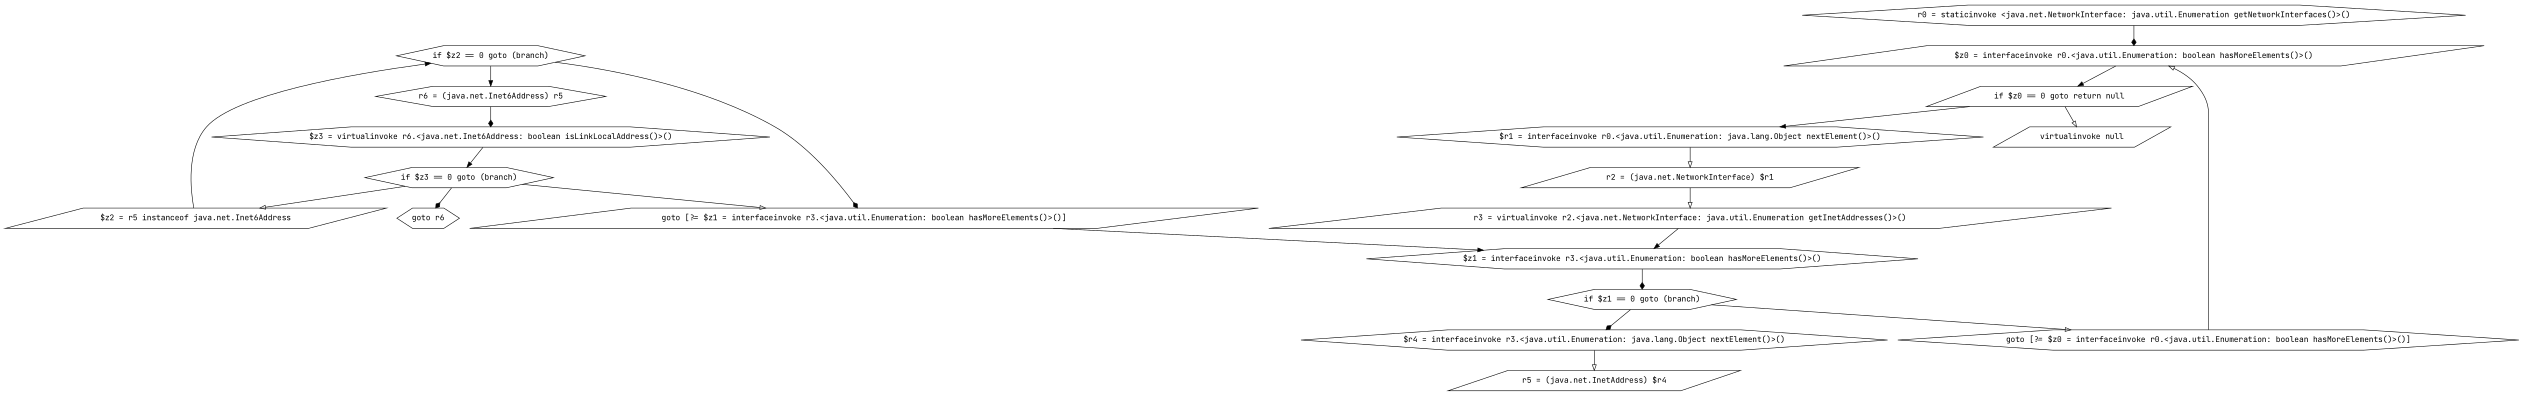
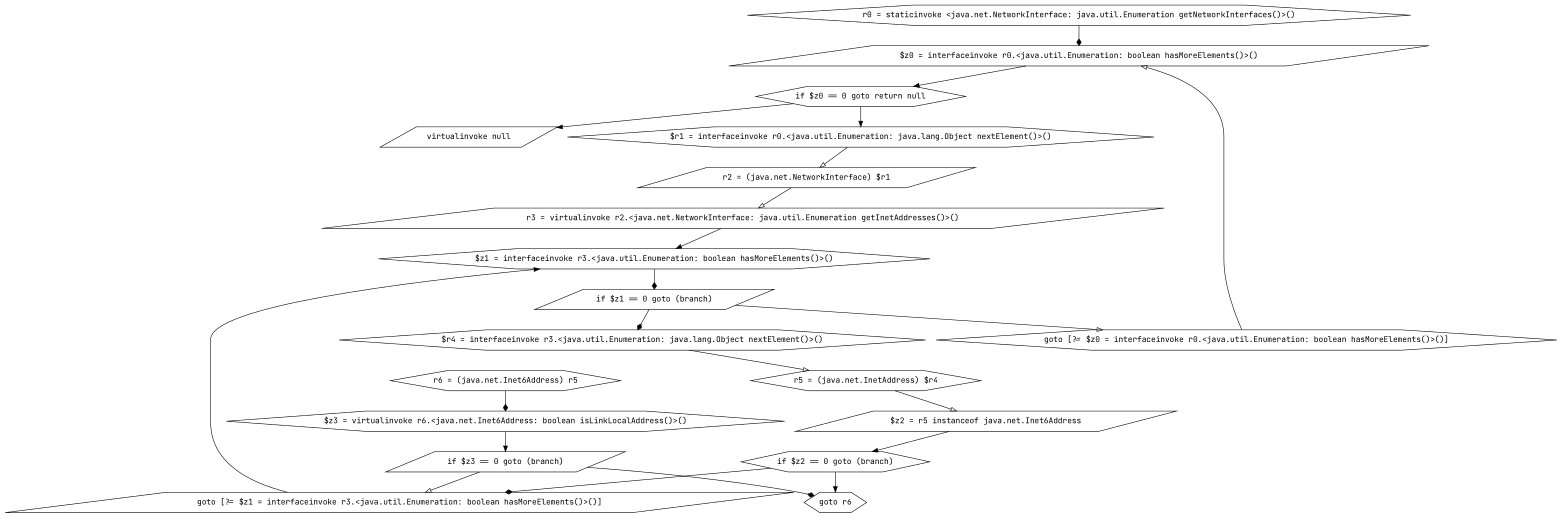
(491, 73) -> (835, 479)
(2059, 96) -> (861, 96)
(2069, 114) -> (678, 115)
(459, 178) -> (506, 462)
(335, 197) -> (923, 400)
(1642, 299) -> (654, 299)
(1594, 381) -> (866, 381)
